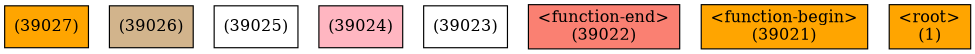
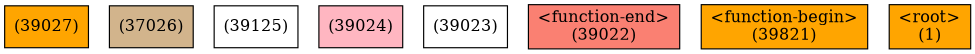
(151, 27) -> (151, 27)
(256, 27) -> (256, 27)
(784, 27) -> (784, 27)
